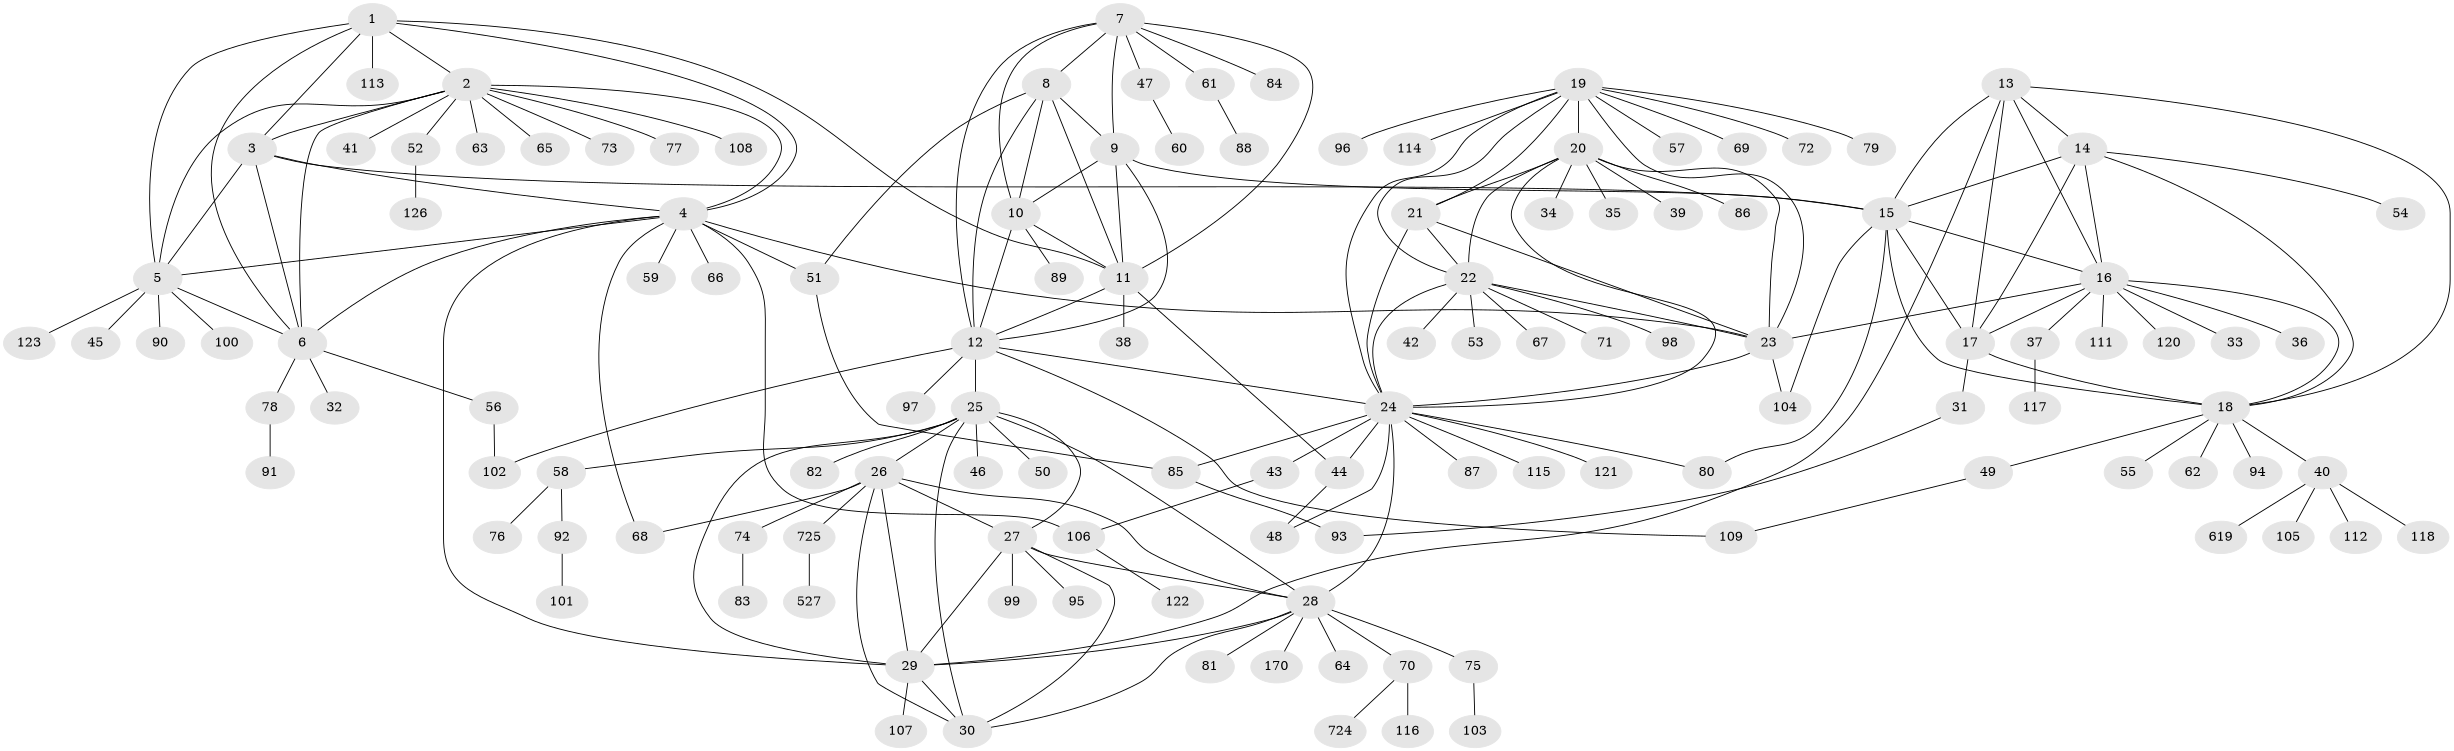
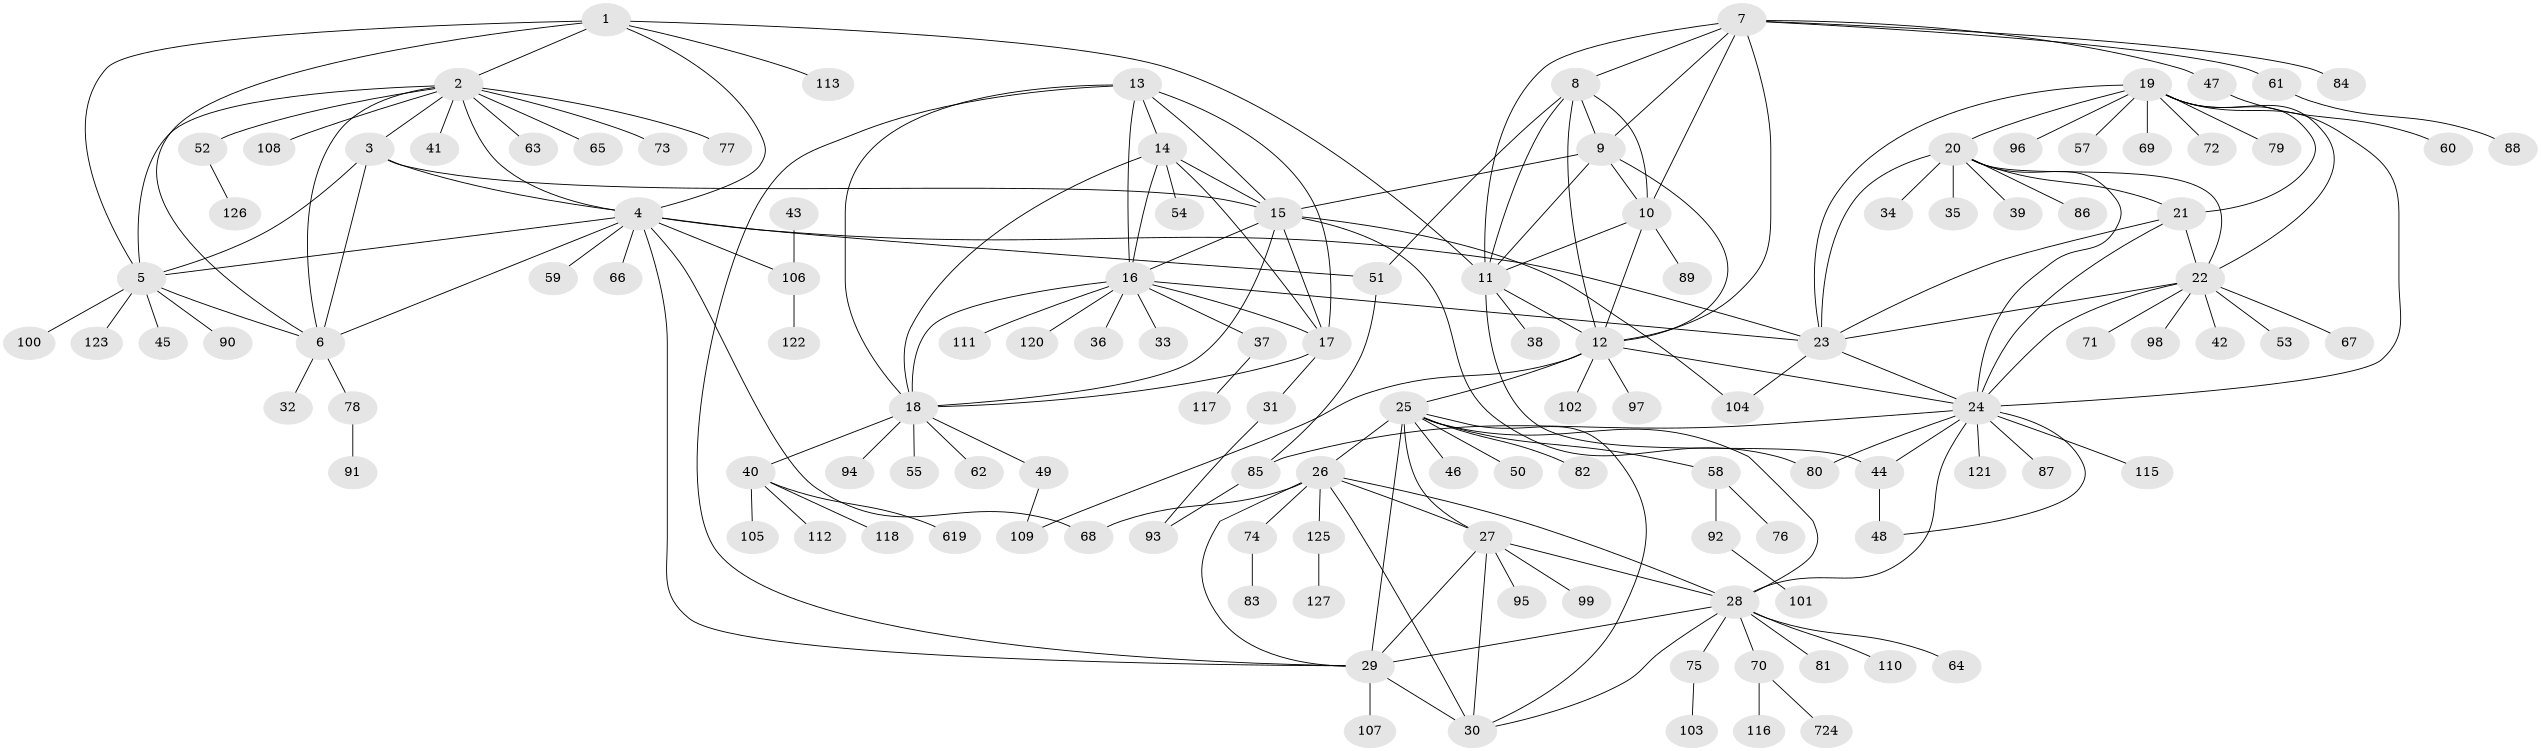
(312, 84) -> none
(1410, 149) -> none
(494, 408) -> none
(1332, 440) -> none
(809, 537) -> (1319, 537)
(809, 602) -> (1319, 602)
(1277, 667) -> (1890, 667)
